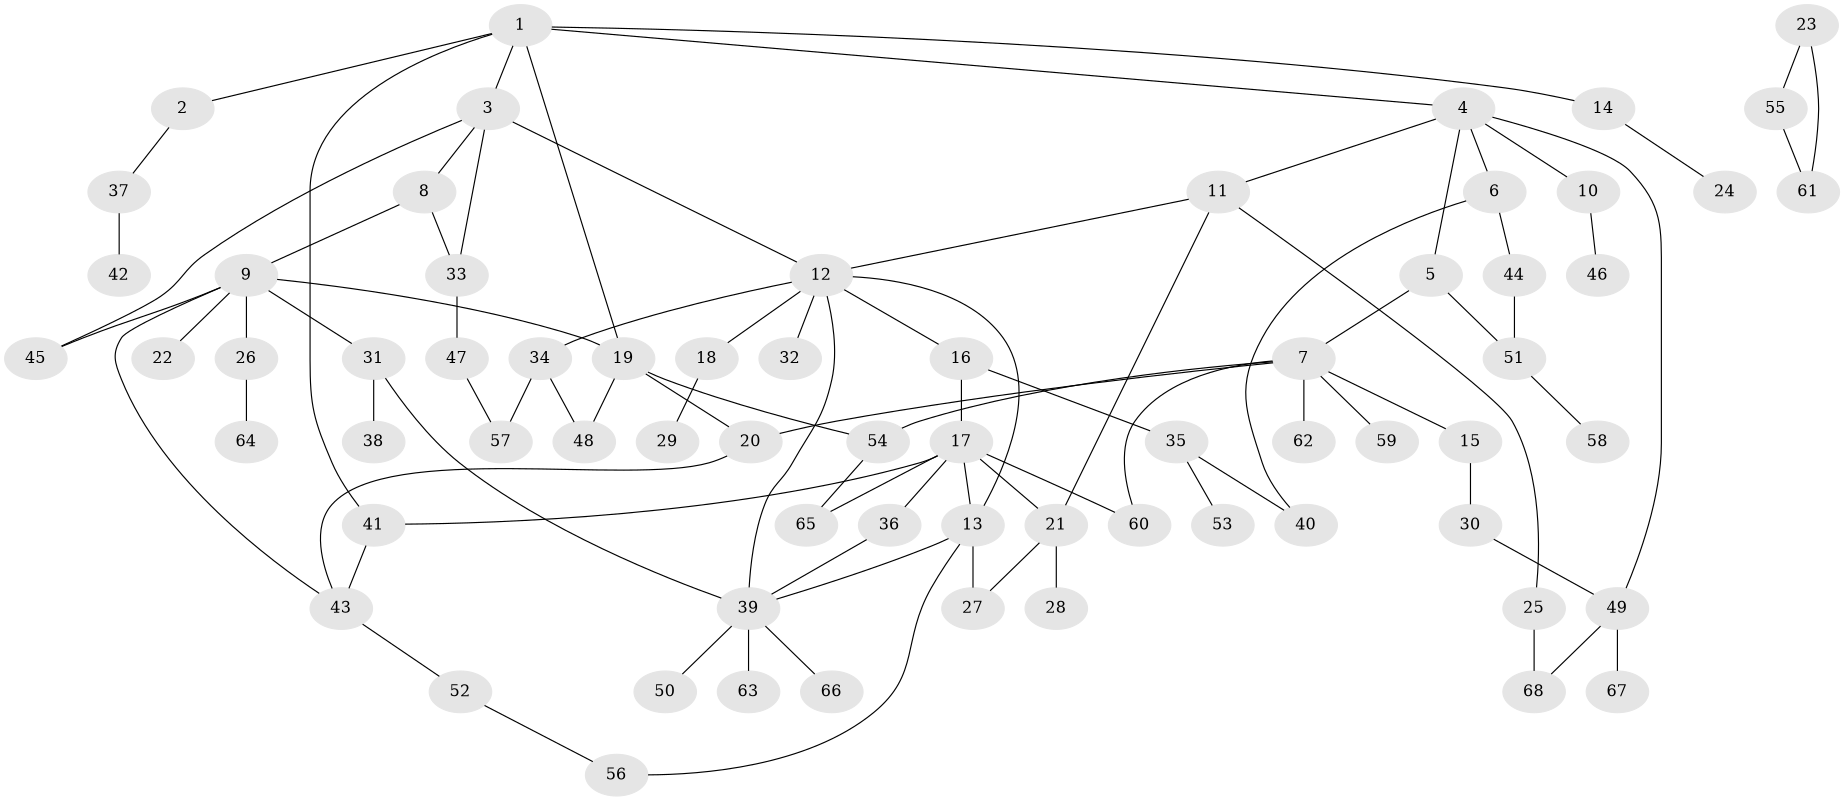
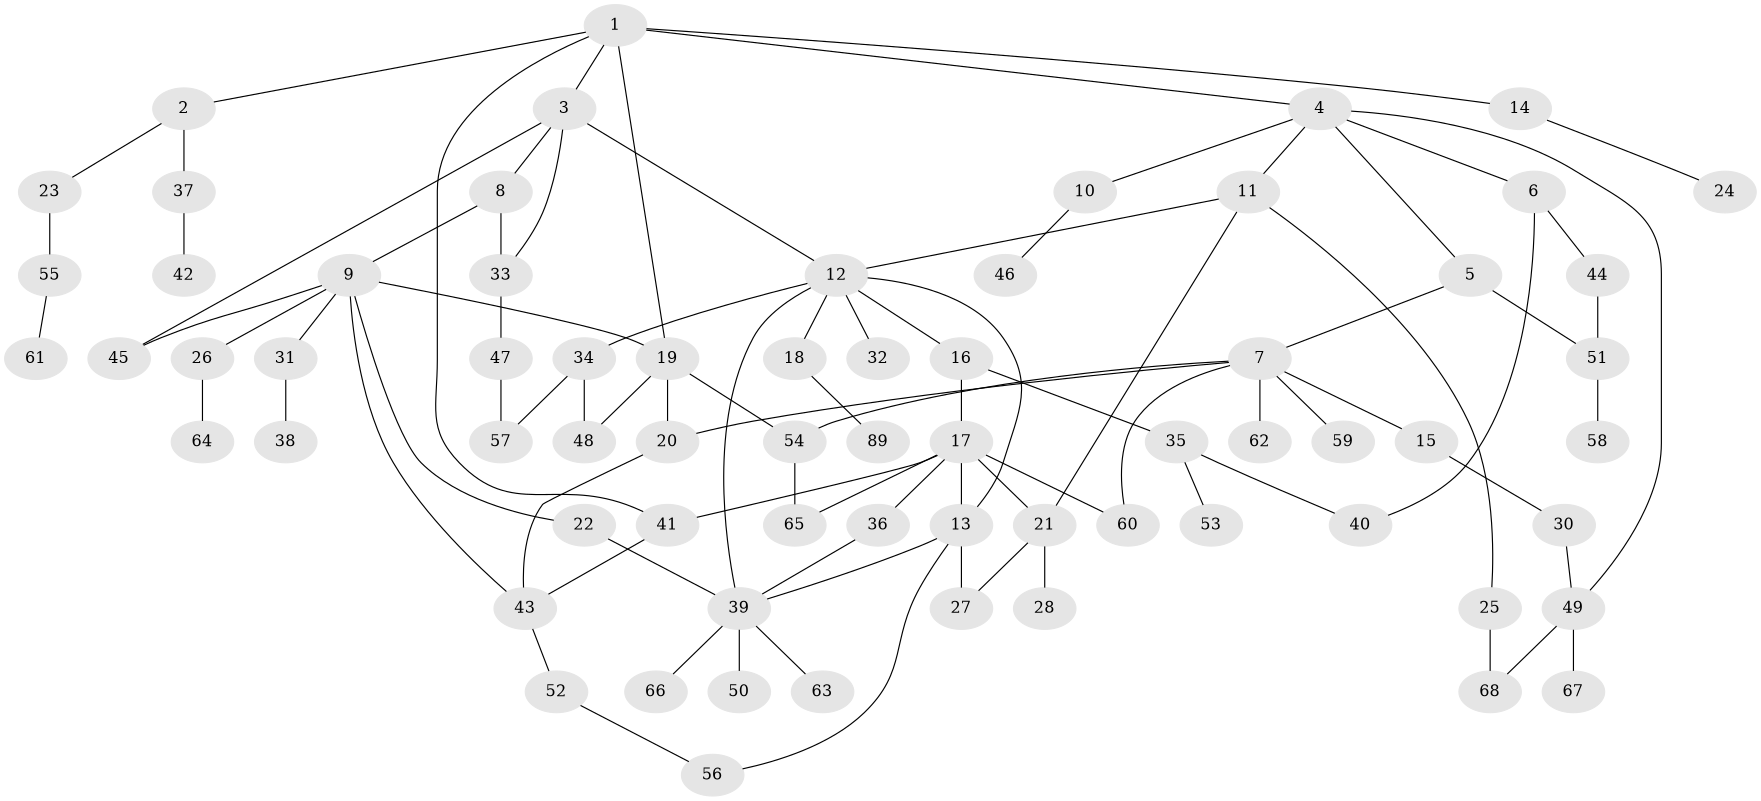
(1819, 109) -> (117, 150)
(668, 442) -> (878, 442)
(527, 509) -> (662, 567)
